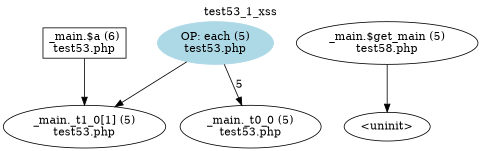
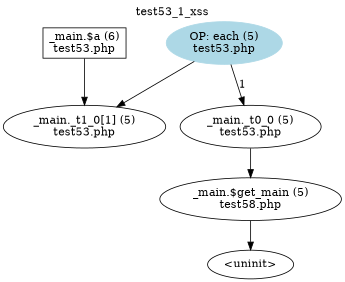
(239, 85) -> (243, 85)
none -> (251, 159)
